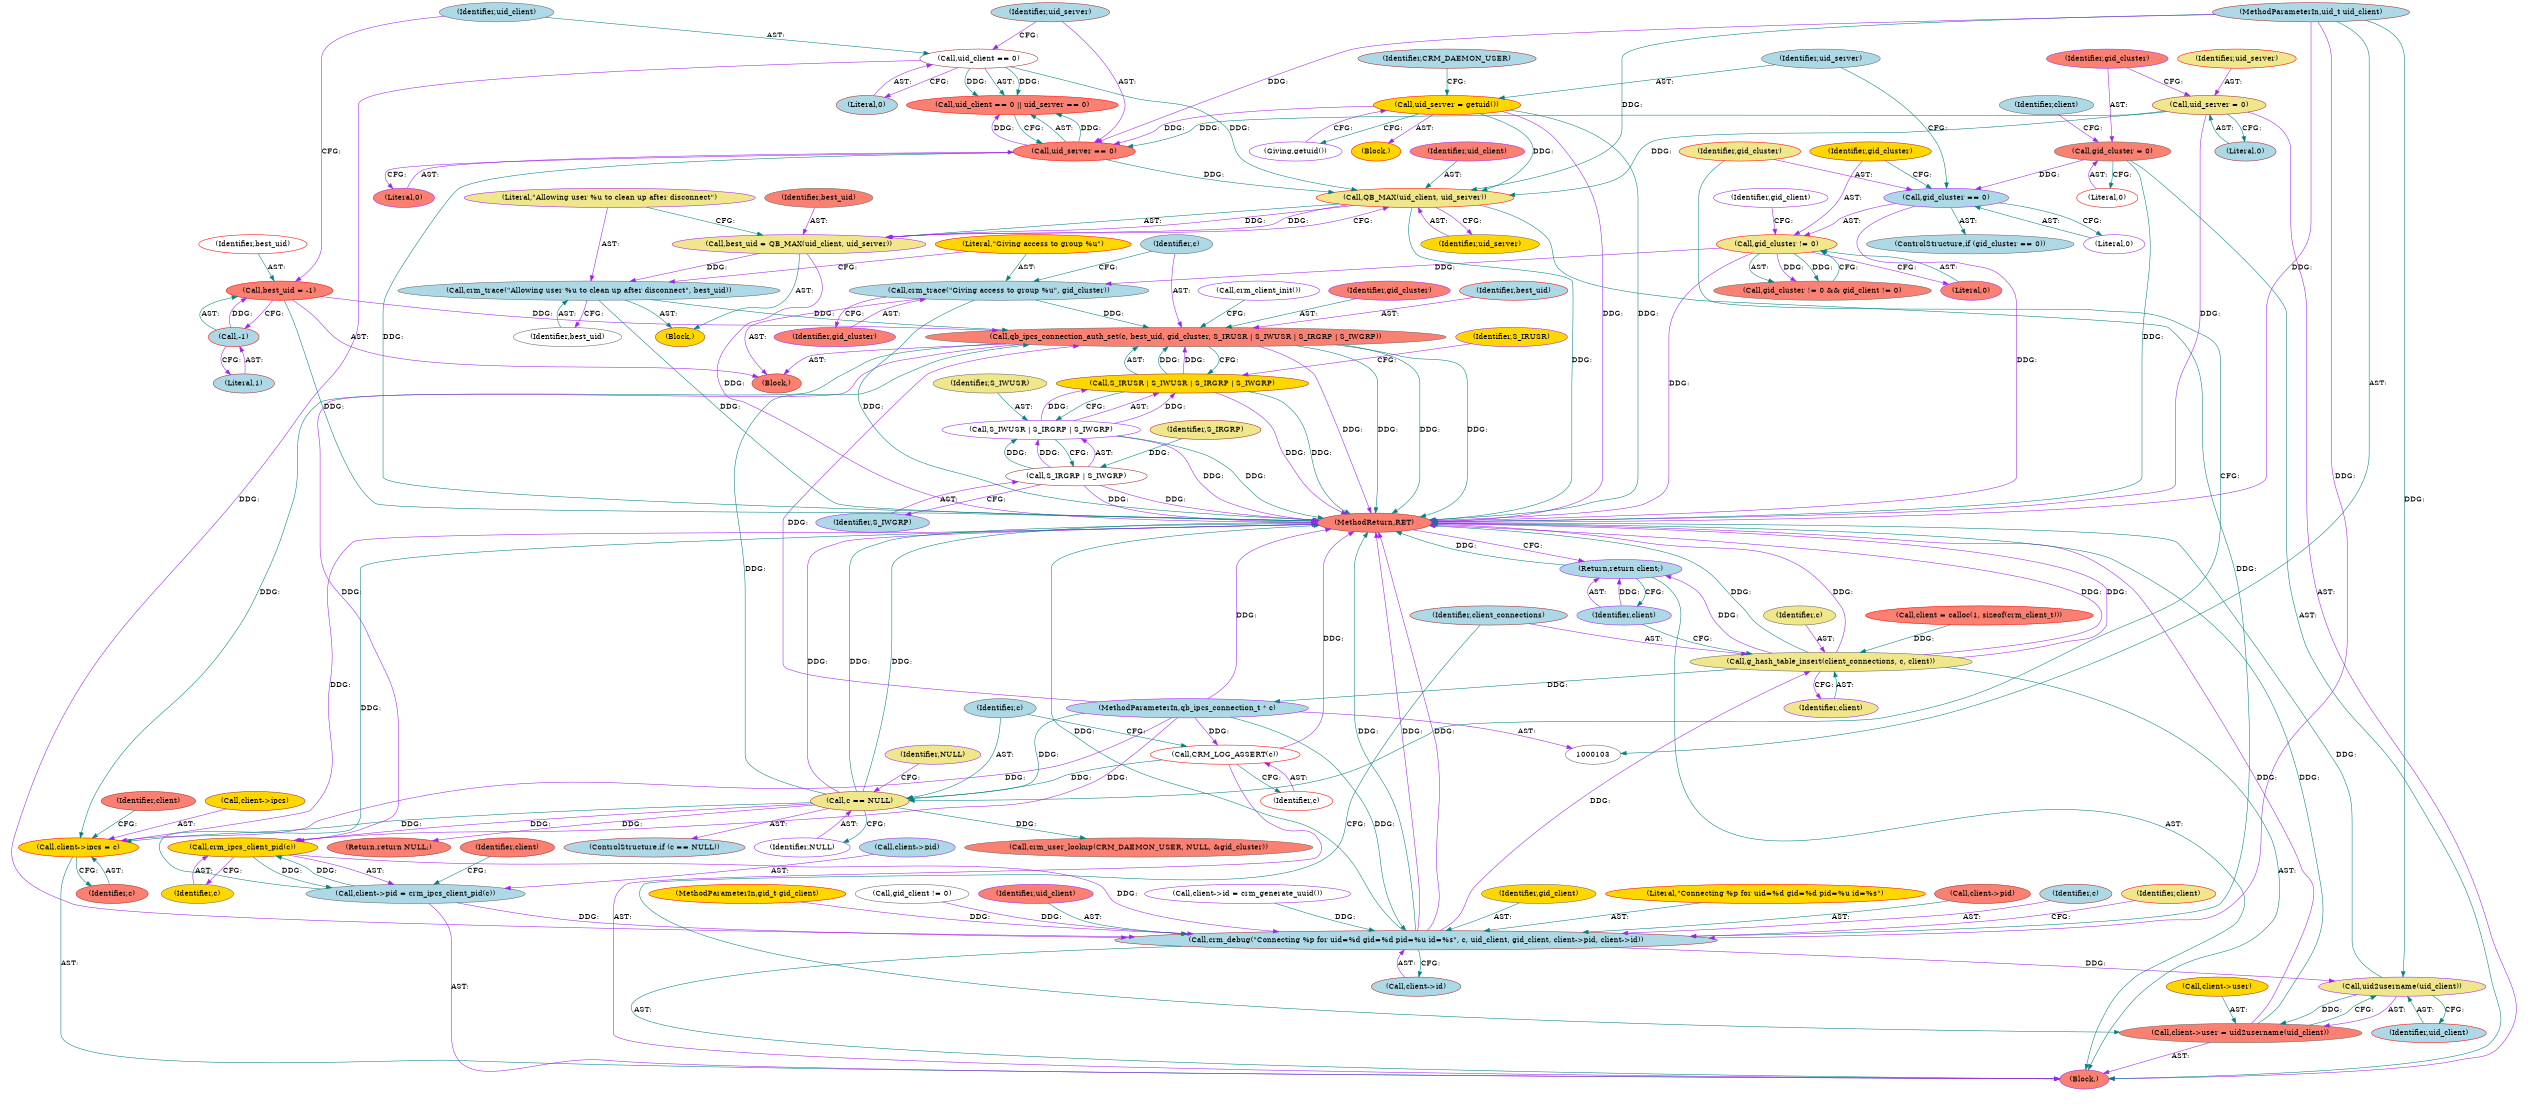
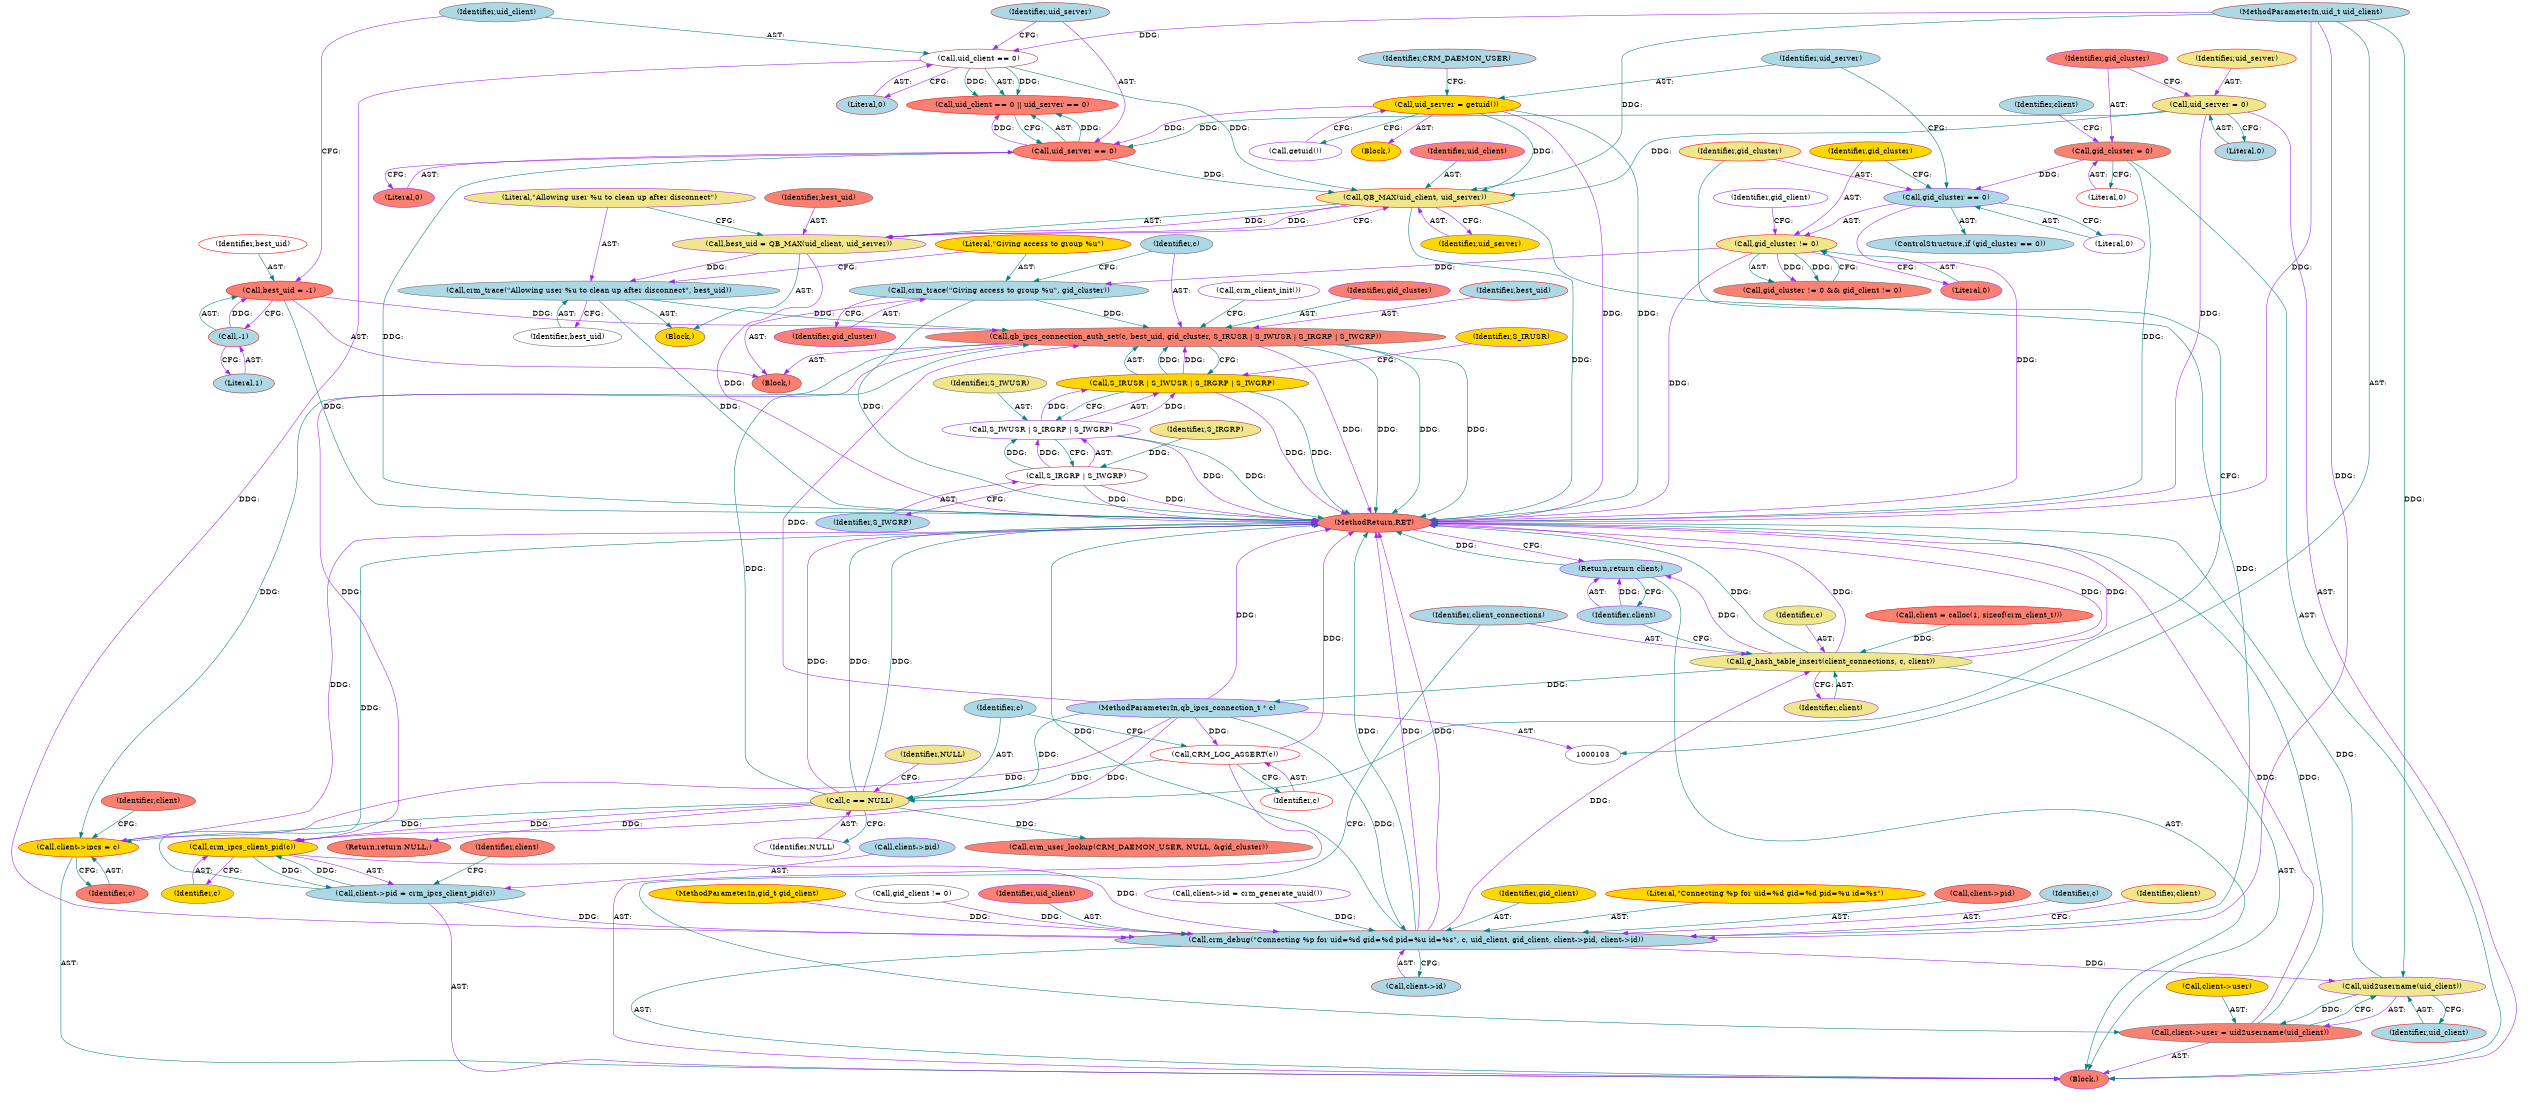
(1650, 30) -> (1615, 15)
(1296, 151) -> (1296, 151)
(255, 801) -> none
(655, 847) -> none
